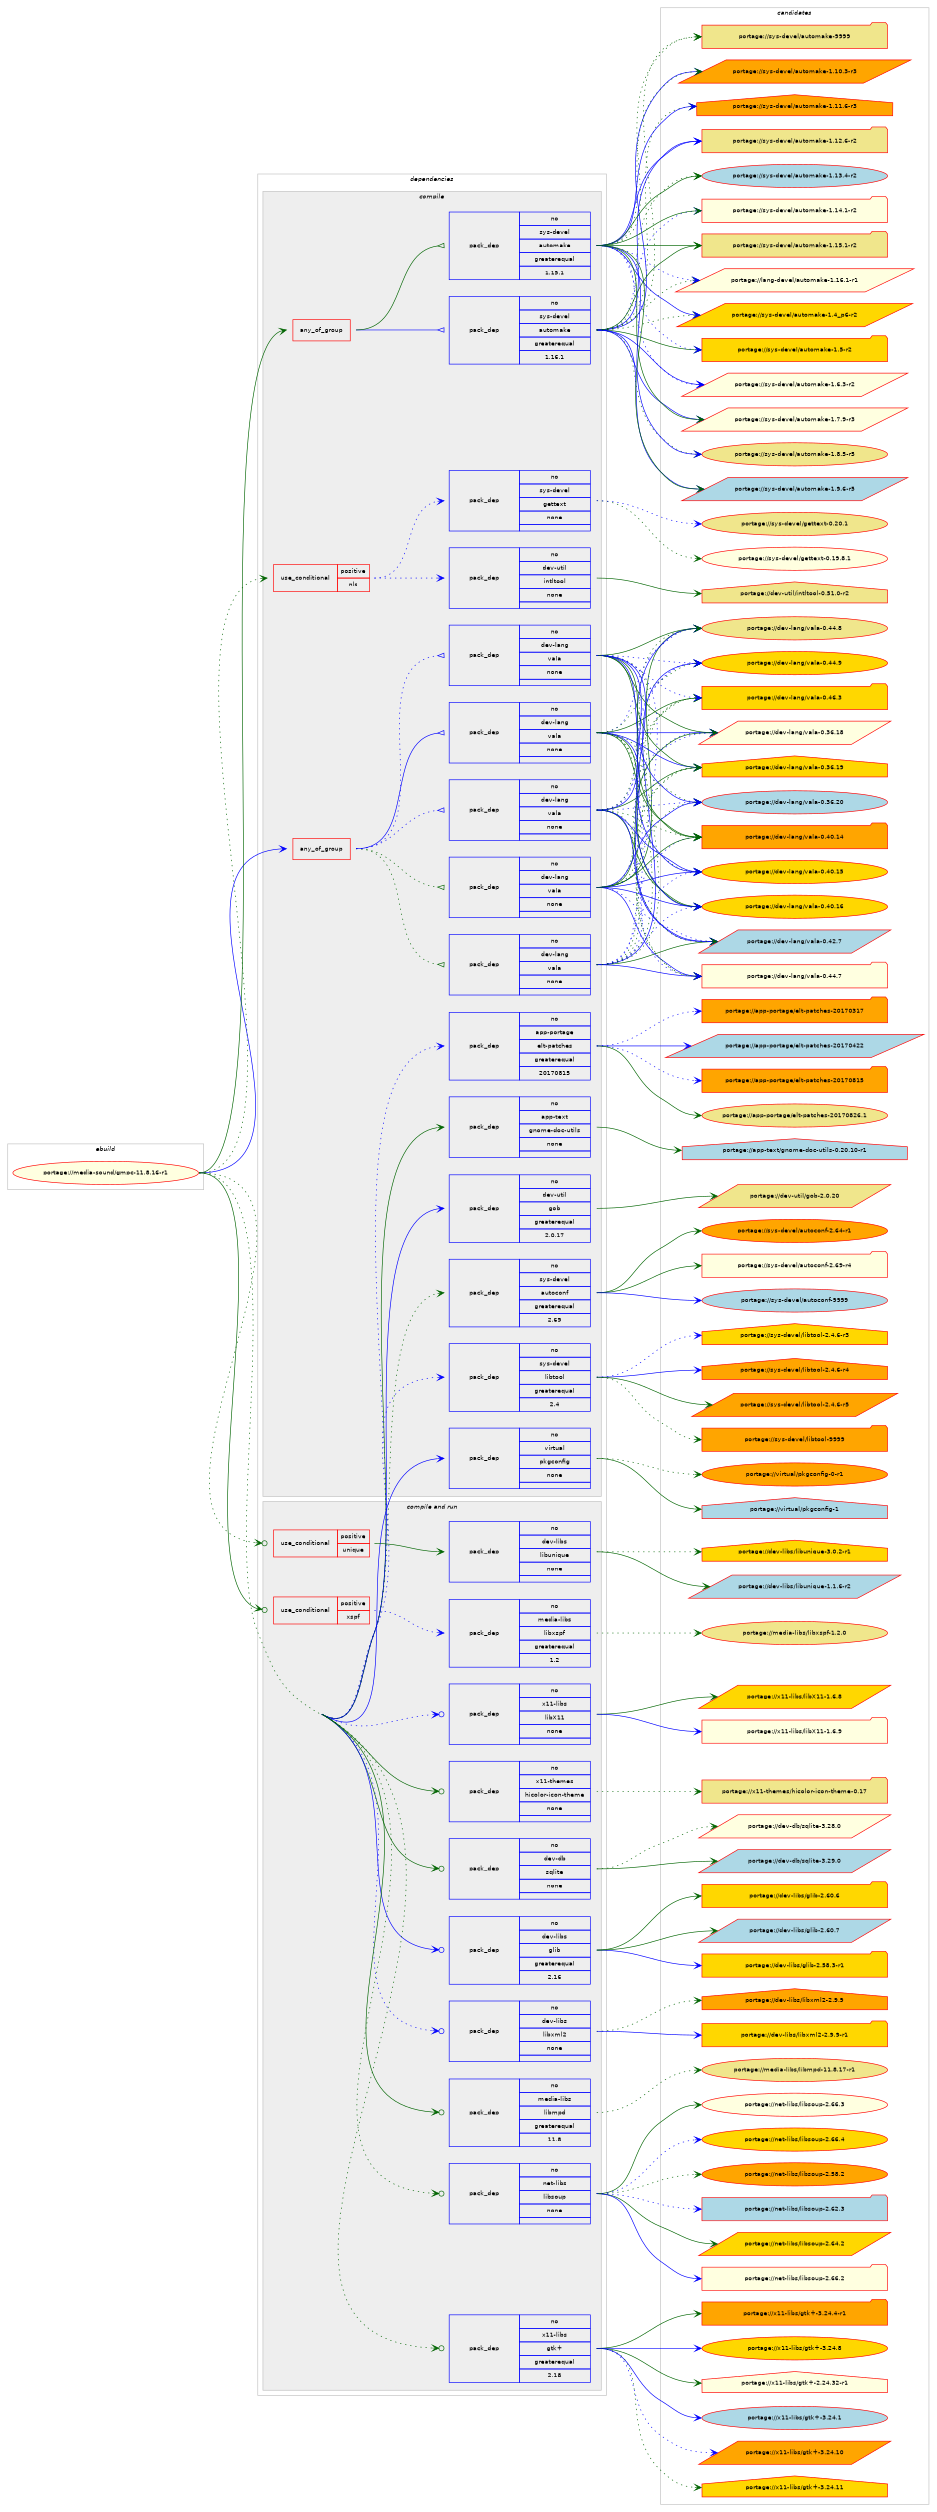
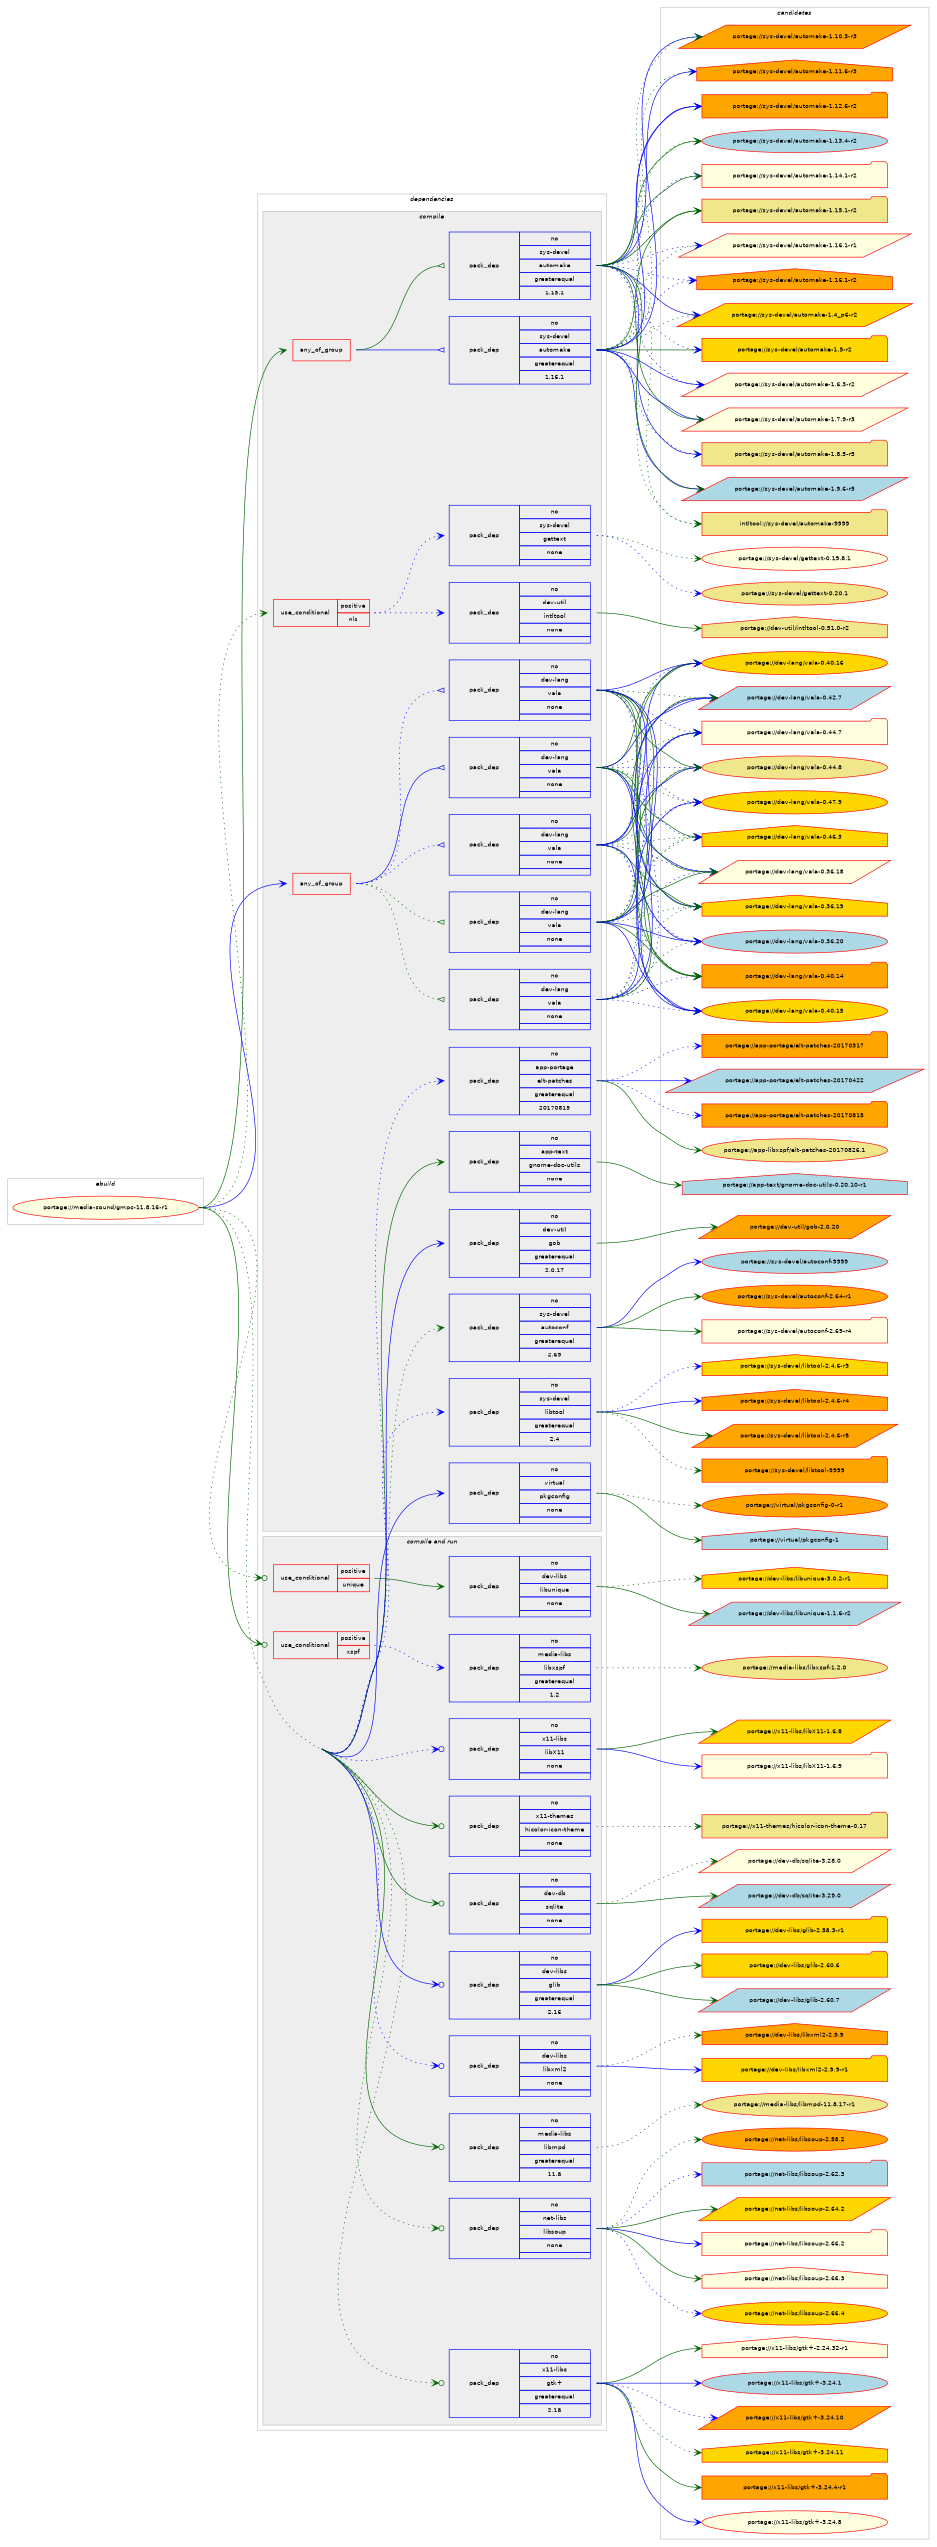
(795, 37) -> (795, 524)
(795, 141) -> (795, 106)
(795, 280) -> (795, 246)
none -> (795, 280)
(795, 454) -> (795, 454)
(795, 663) -> (795, 802)
(795, 698) -> (795, 837)
(795, 1116) -> (795, 1150)
(795, 1196) -> (795, 1227)
(795, 2105) -> (795, 2279)
(795, 2348) -> (795, 2522)
